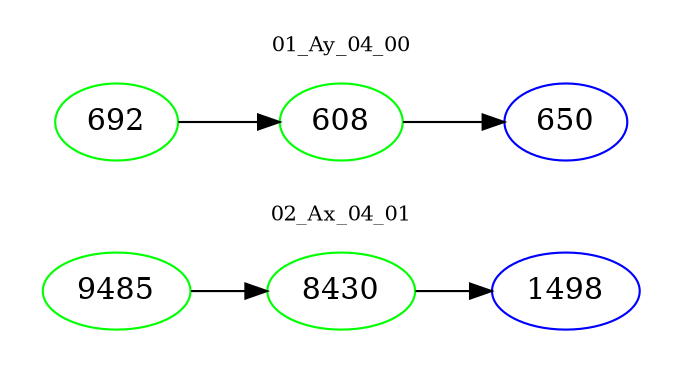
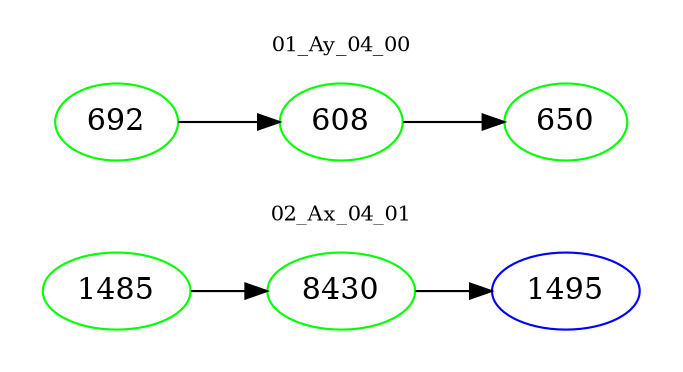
(566, 122) -> (566, 122)
(117, 291) -> (117, 291)
(566, 291) -> (566, 291)
